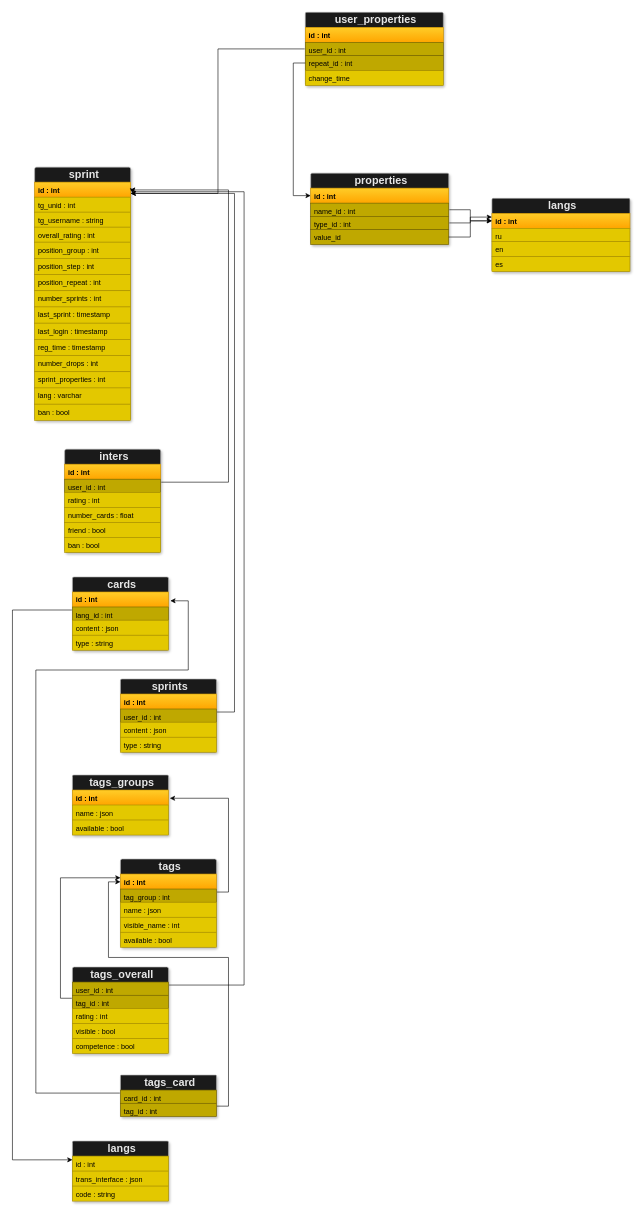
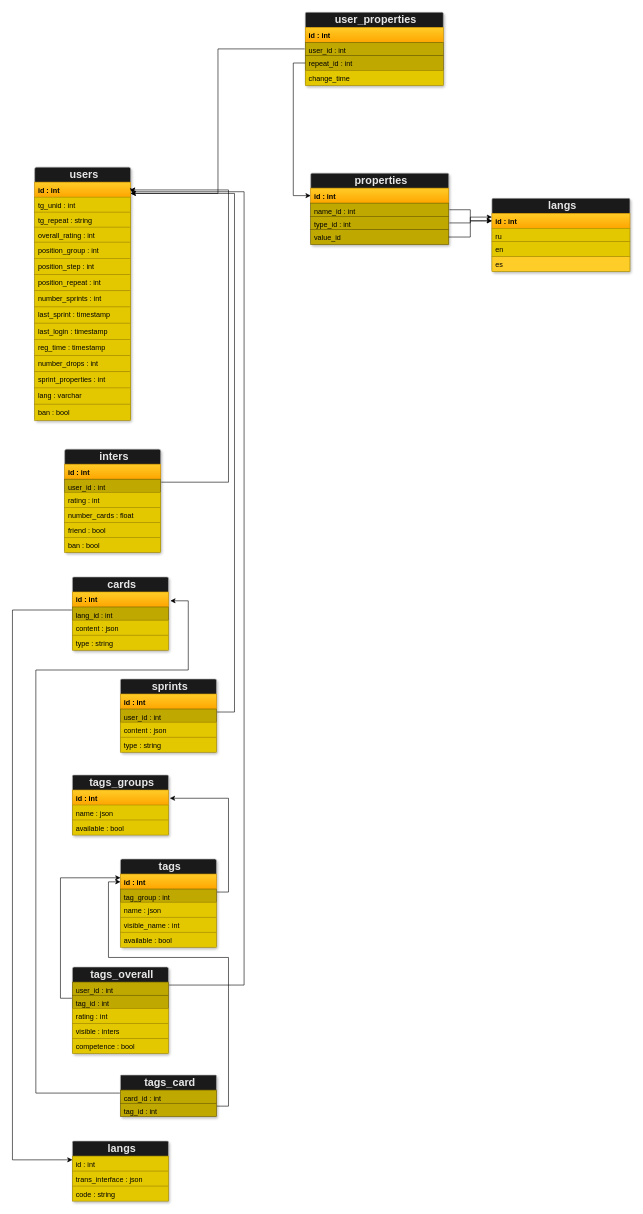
(84, 175) -> (84, 175)
(75, 221) -> (71, 221)
(561, 264) -> (561, 264)
(98, 1032) -> (102, 1032)
